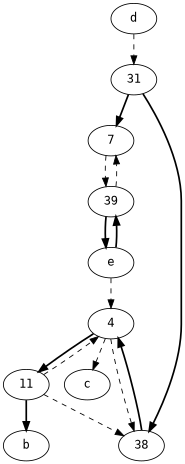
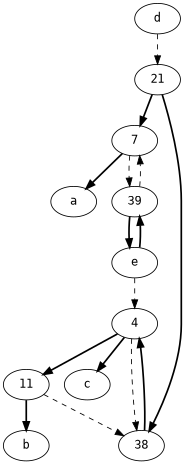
(134, 80) -> (158, 80)
none -> (74, 202)
(101, 350) -> (114, 351)
(68, 359) -> none
